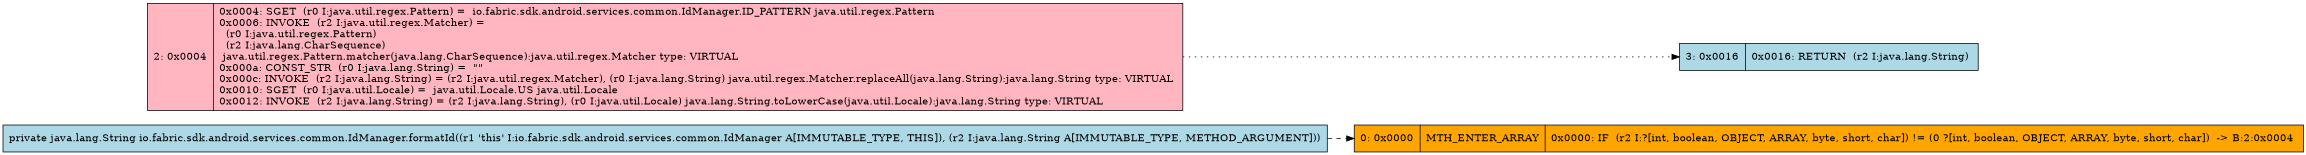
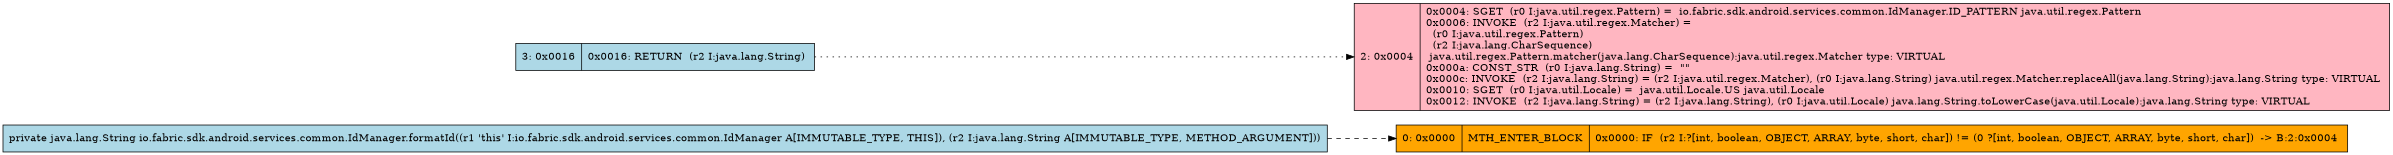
(1427, 57) -> (1080, 57)
(1483, 138) -> (1526, 138)
